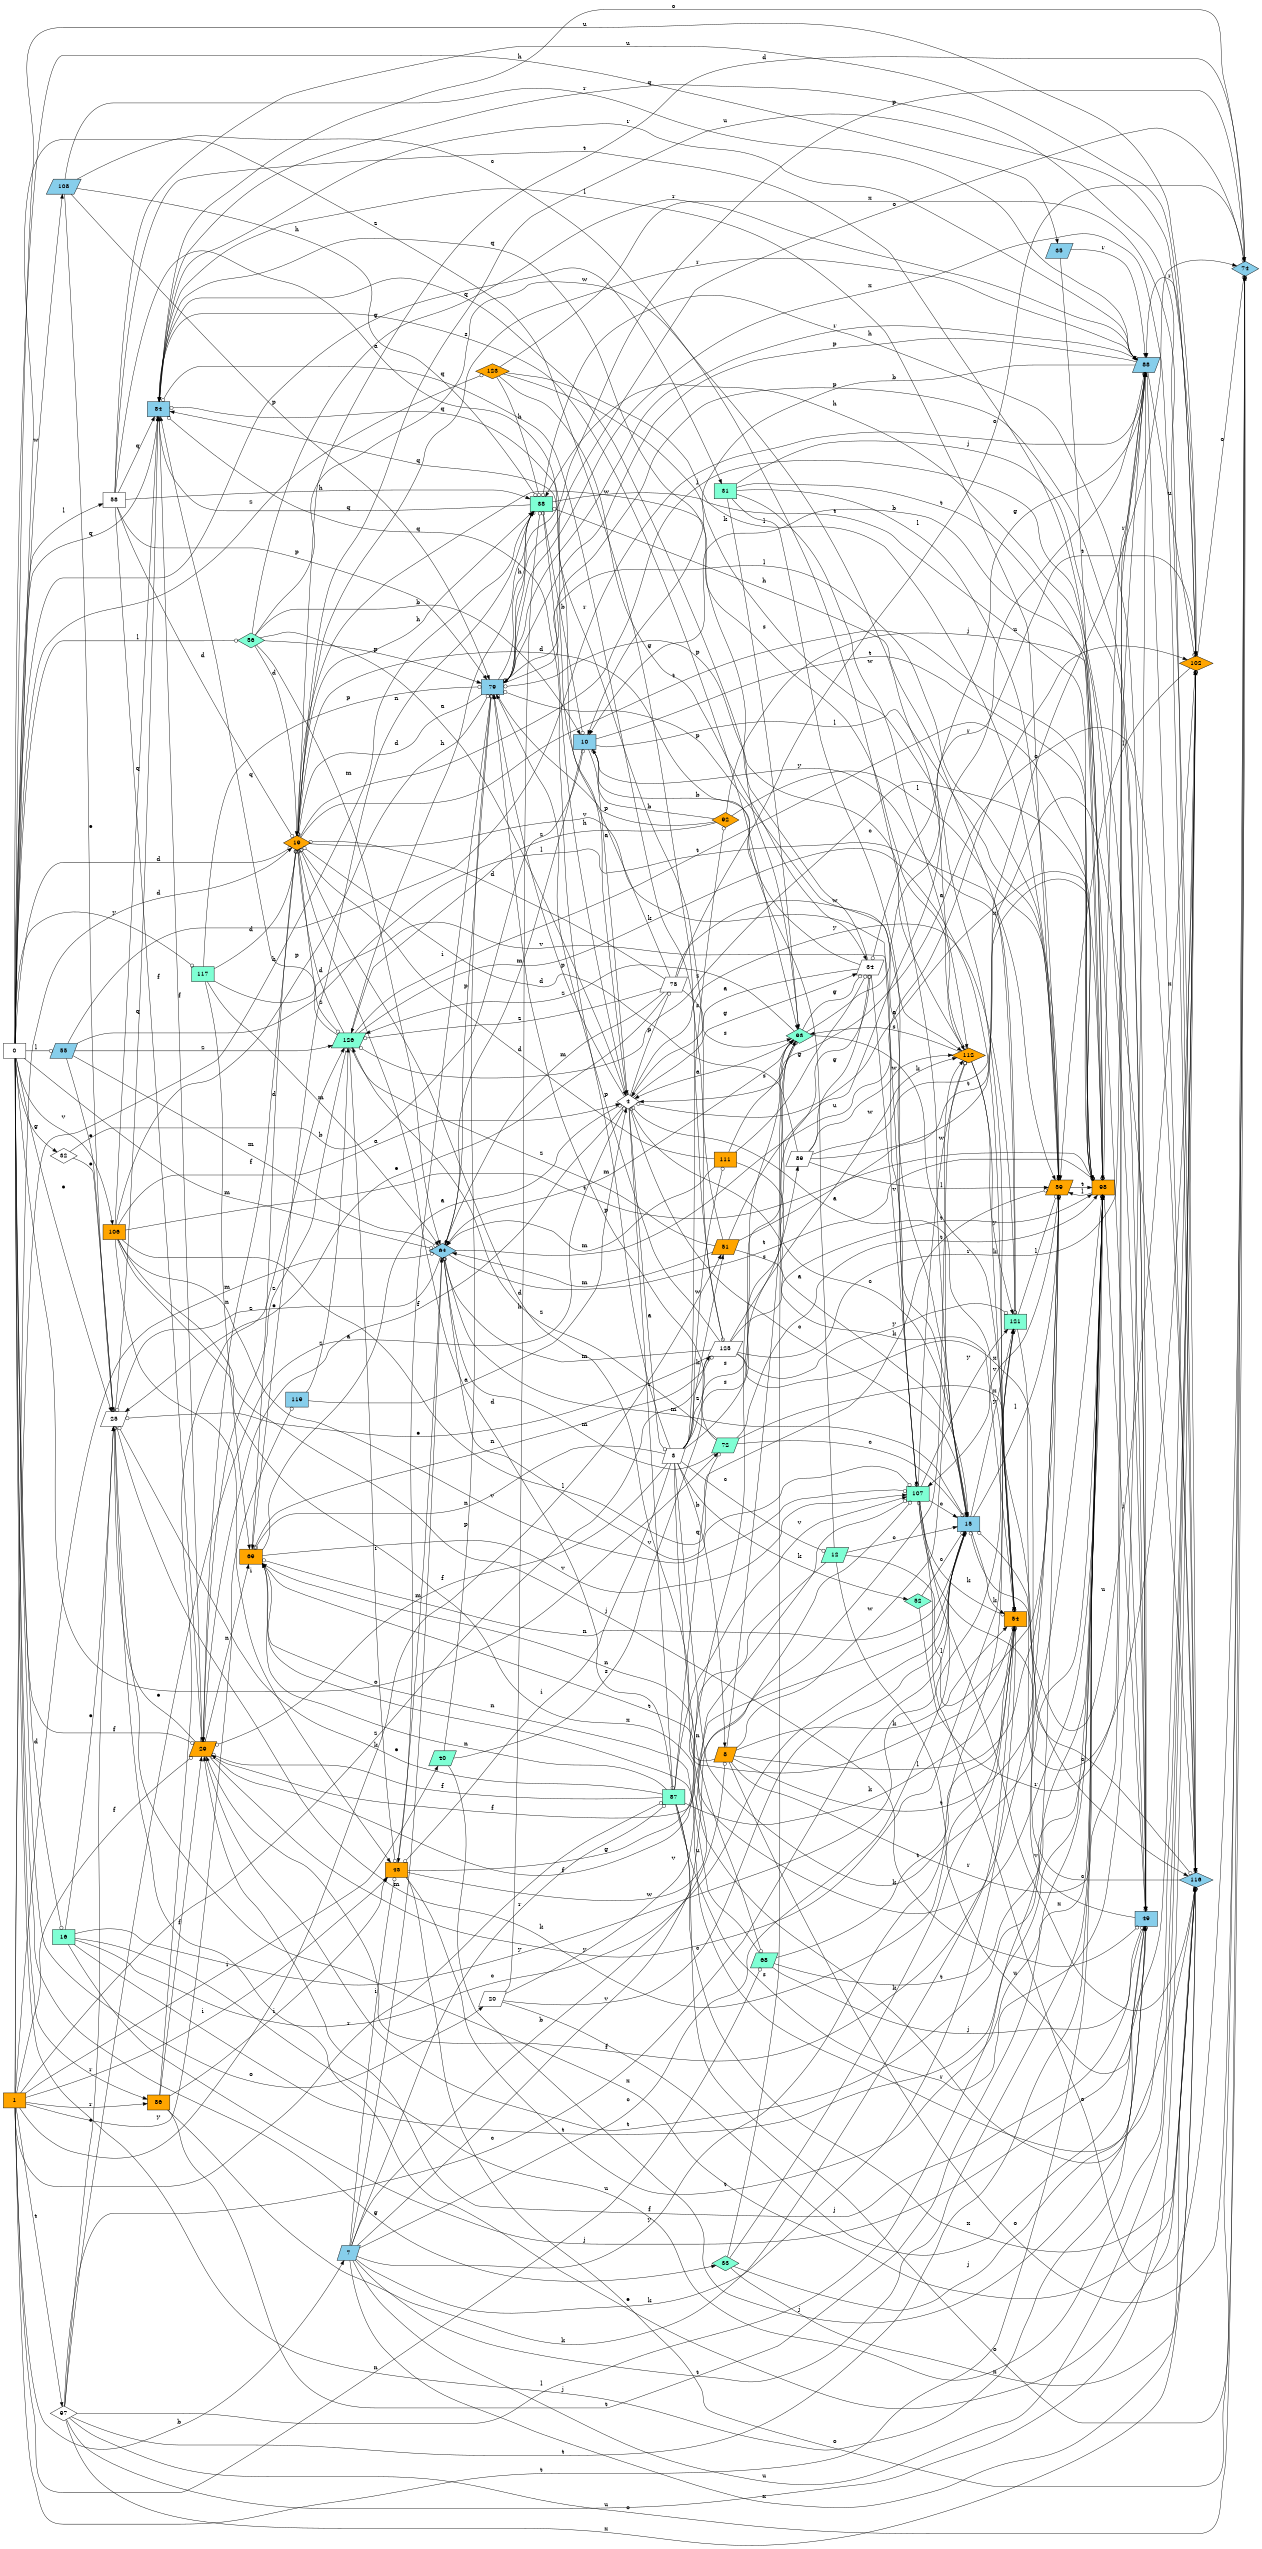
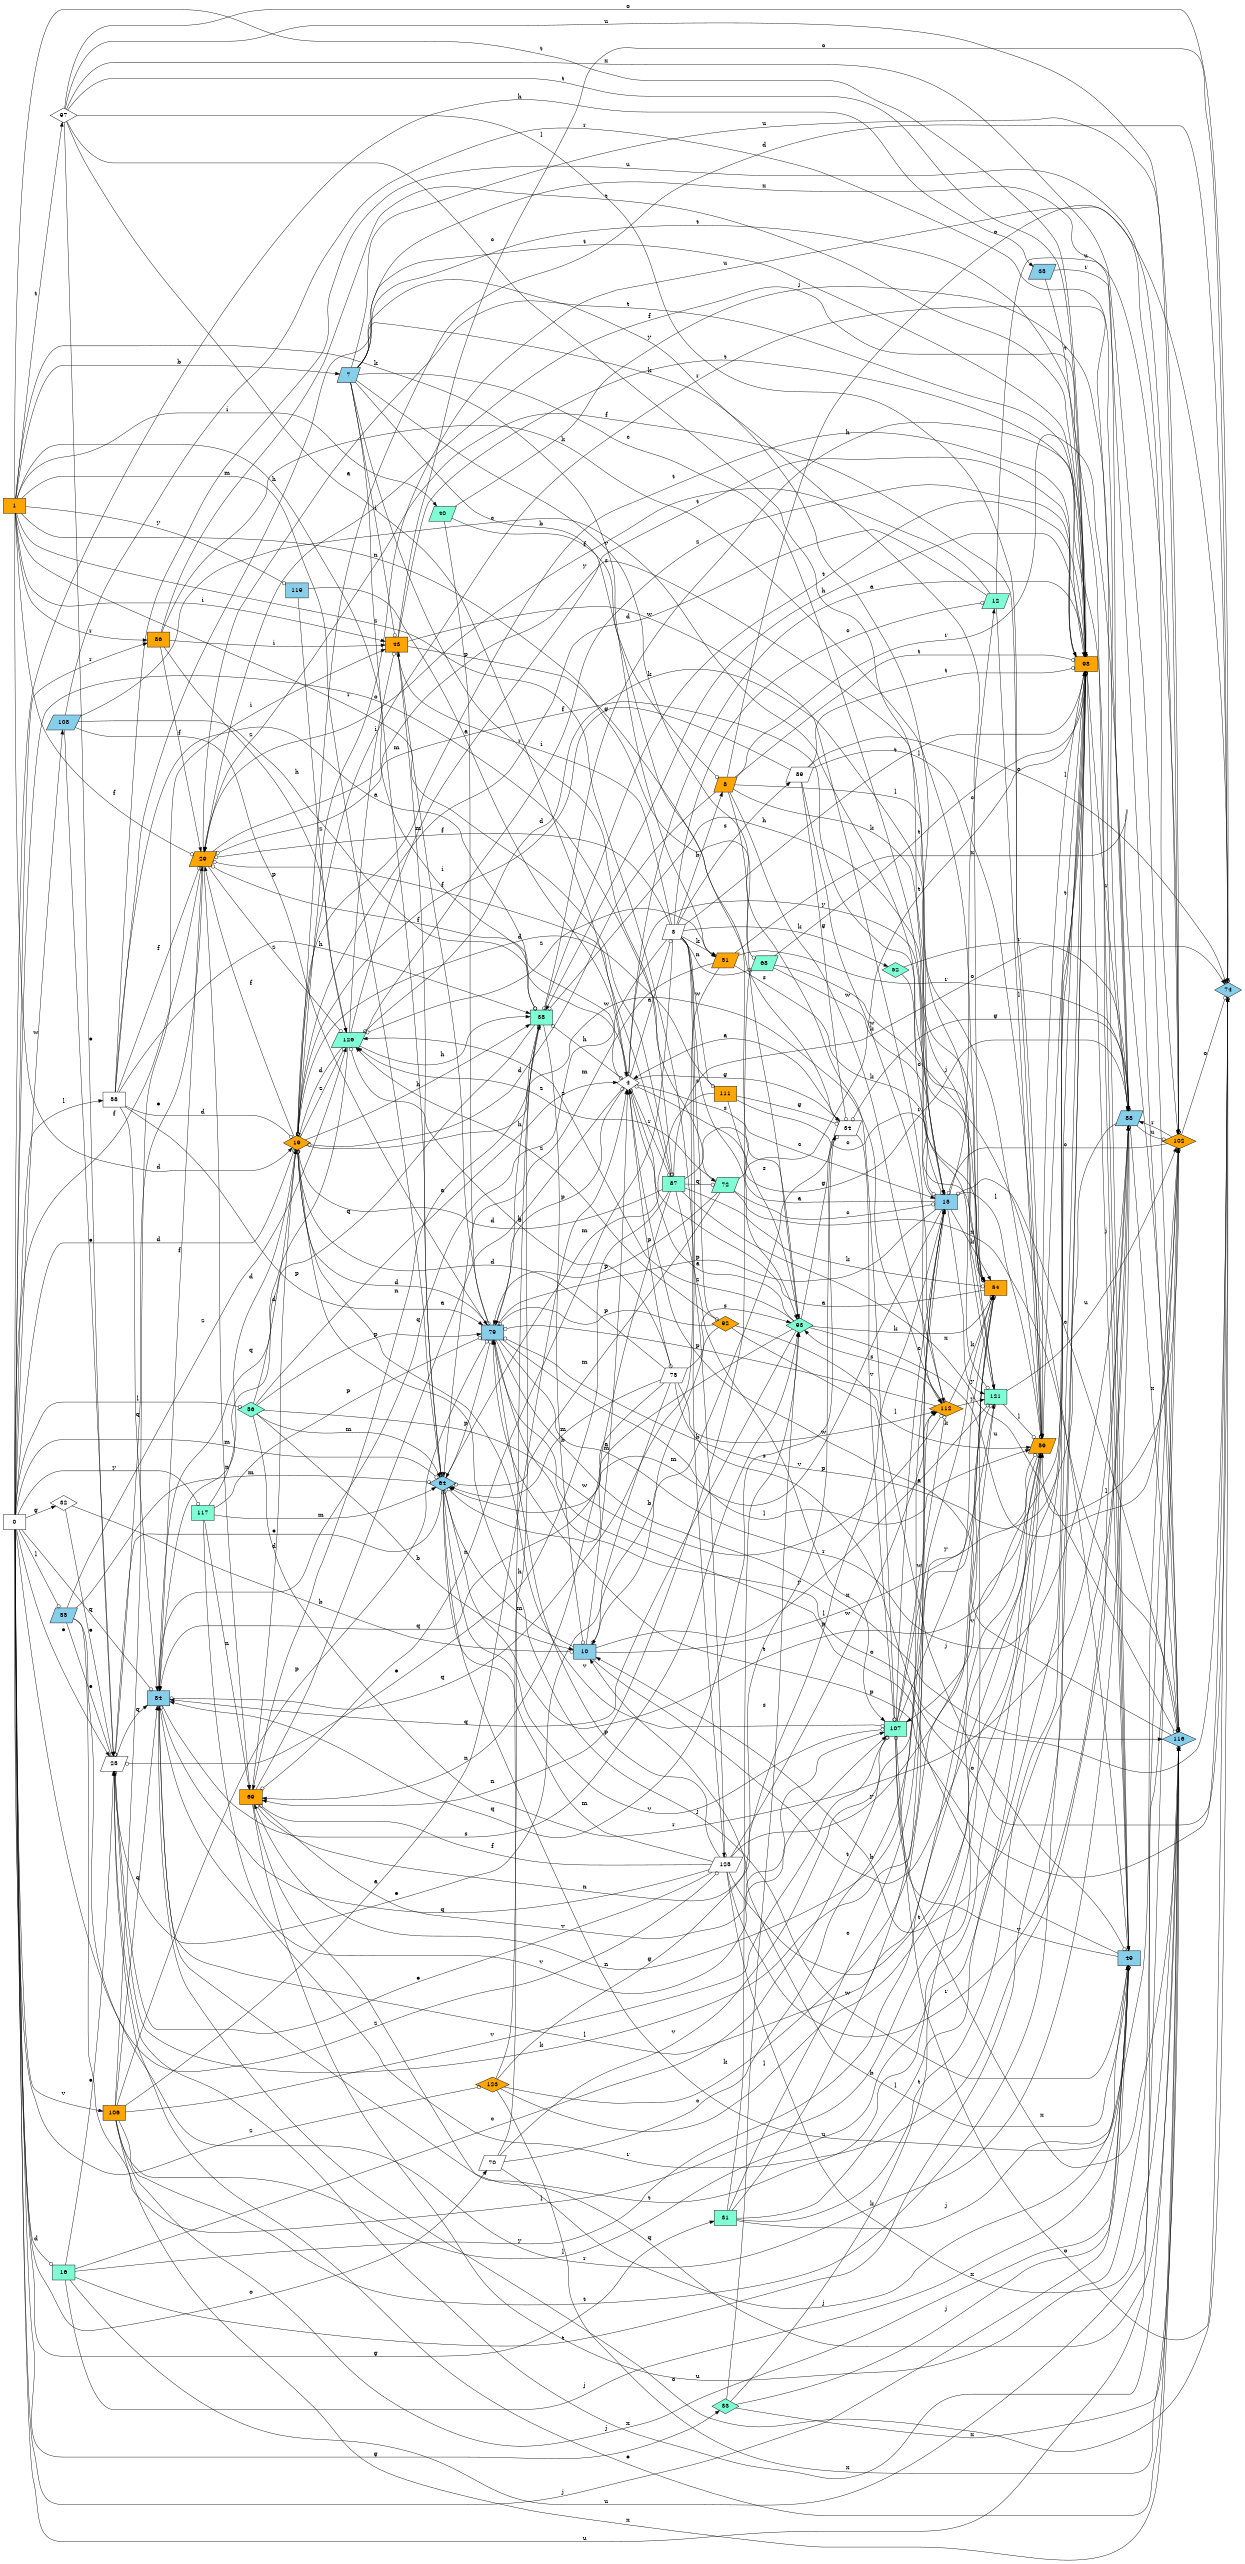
(492, 1441) -> (492, 1846)
(900, 1540) -> (969, 904)
(492, 1999) -> (492, 2163)
